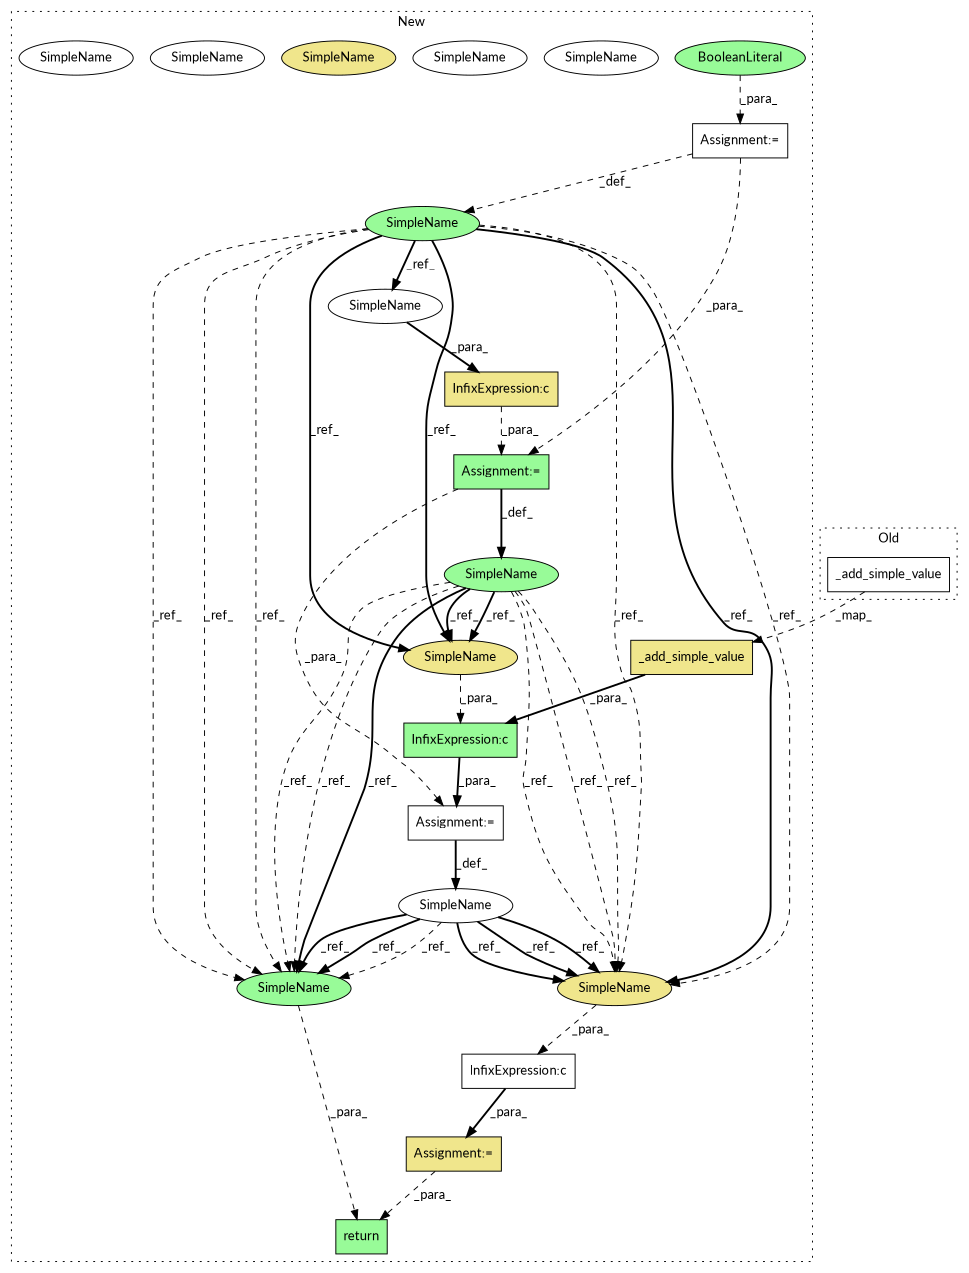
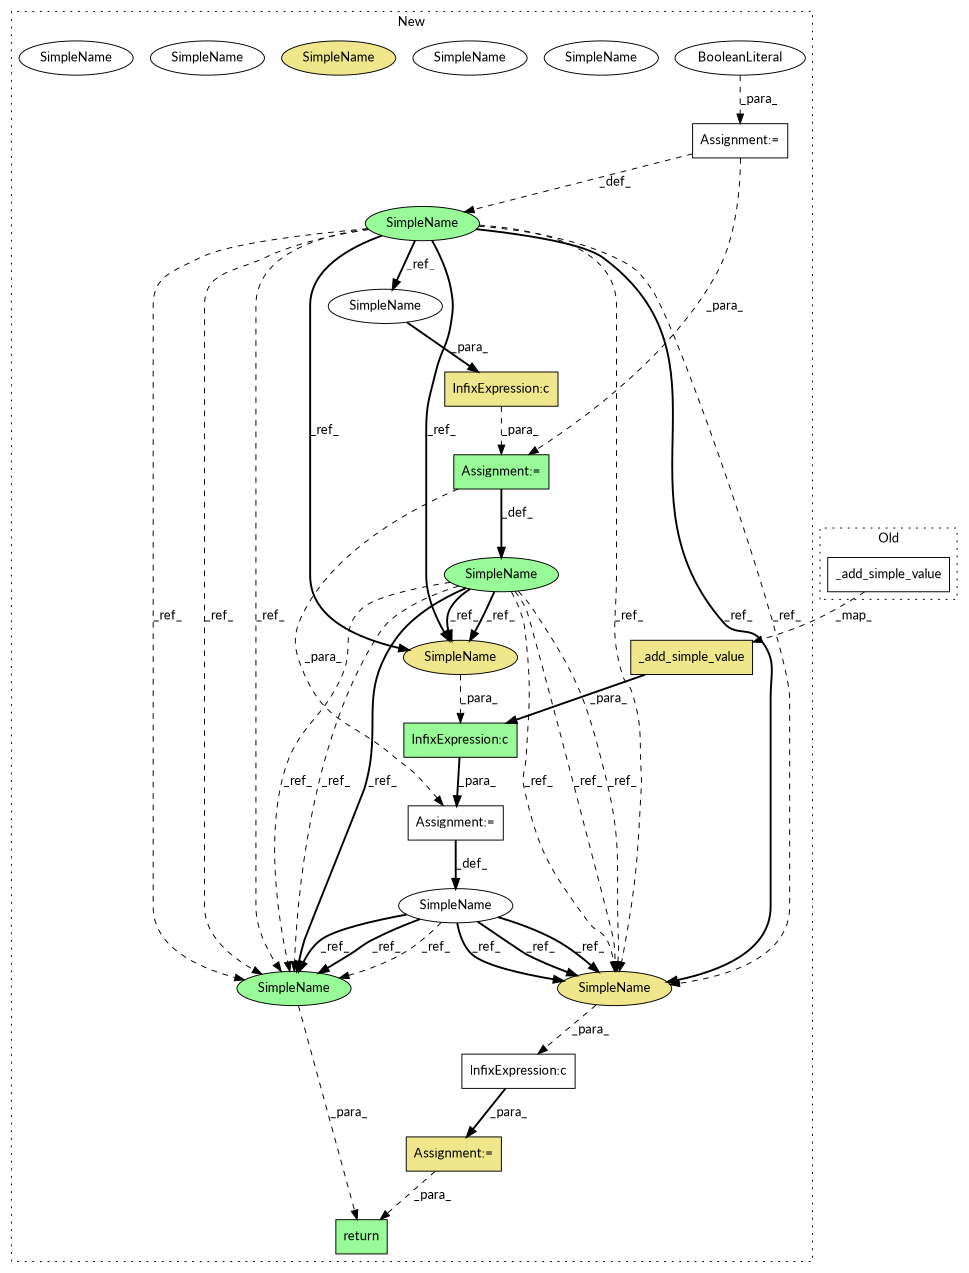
(740, 58) -> (740, 58)
